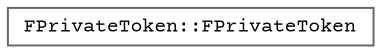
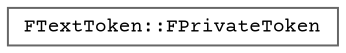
(191, 27) -> (173, 27)
